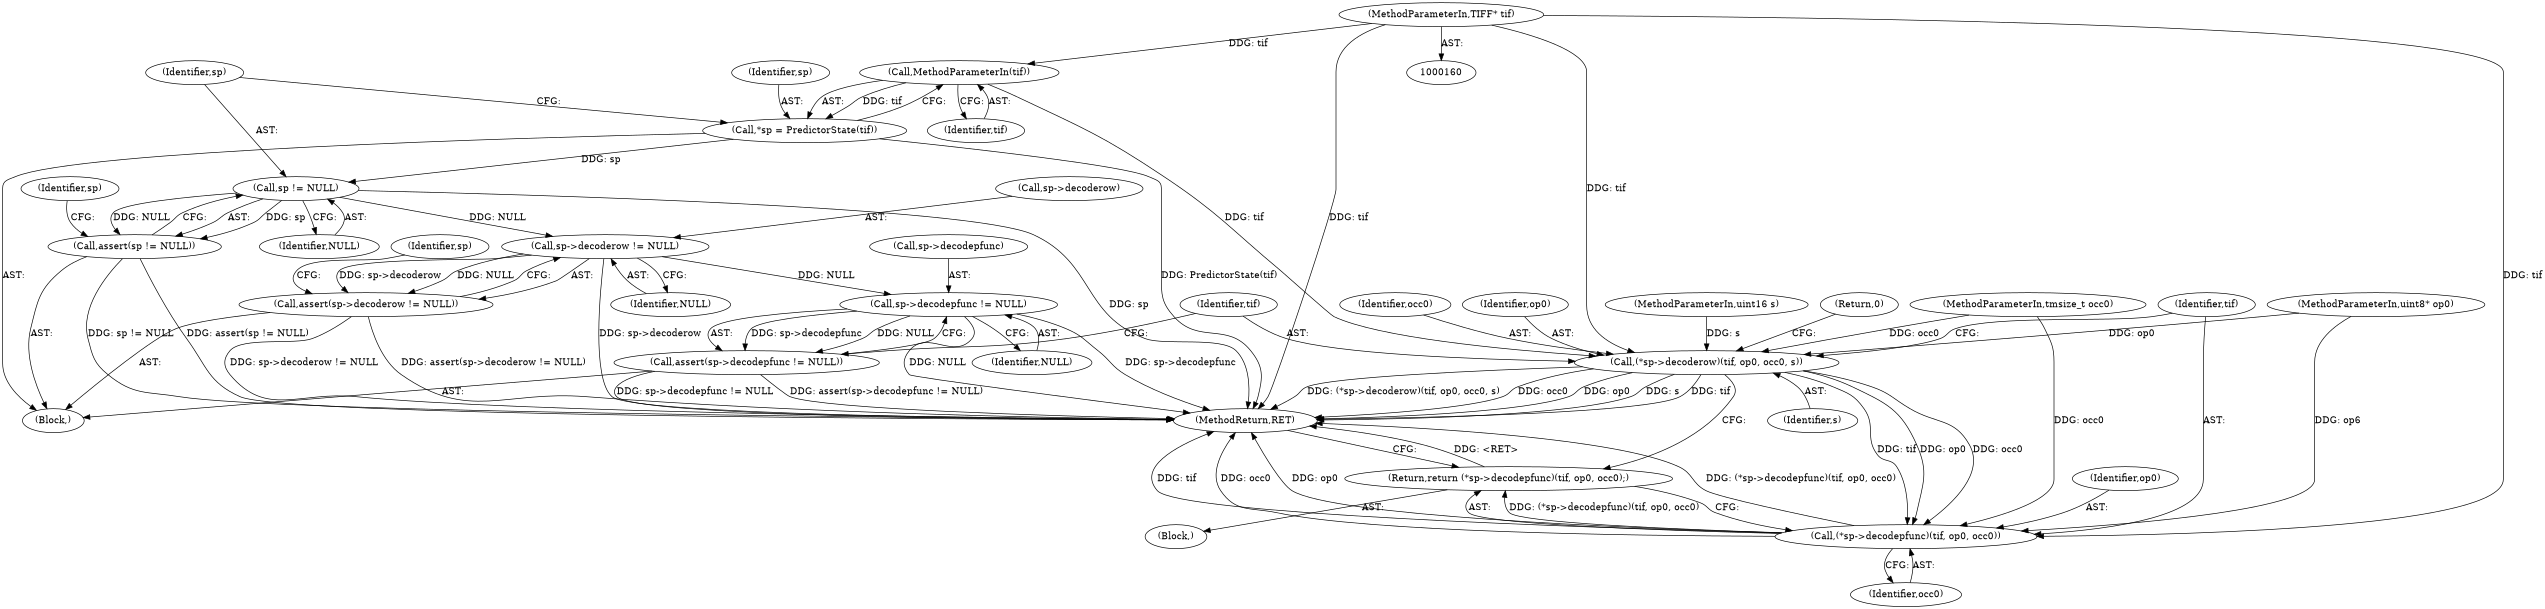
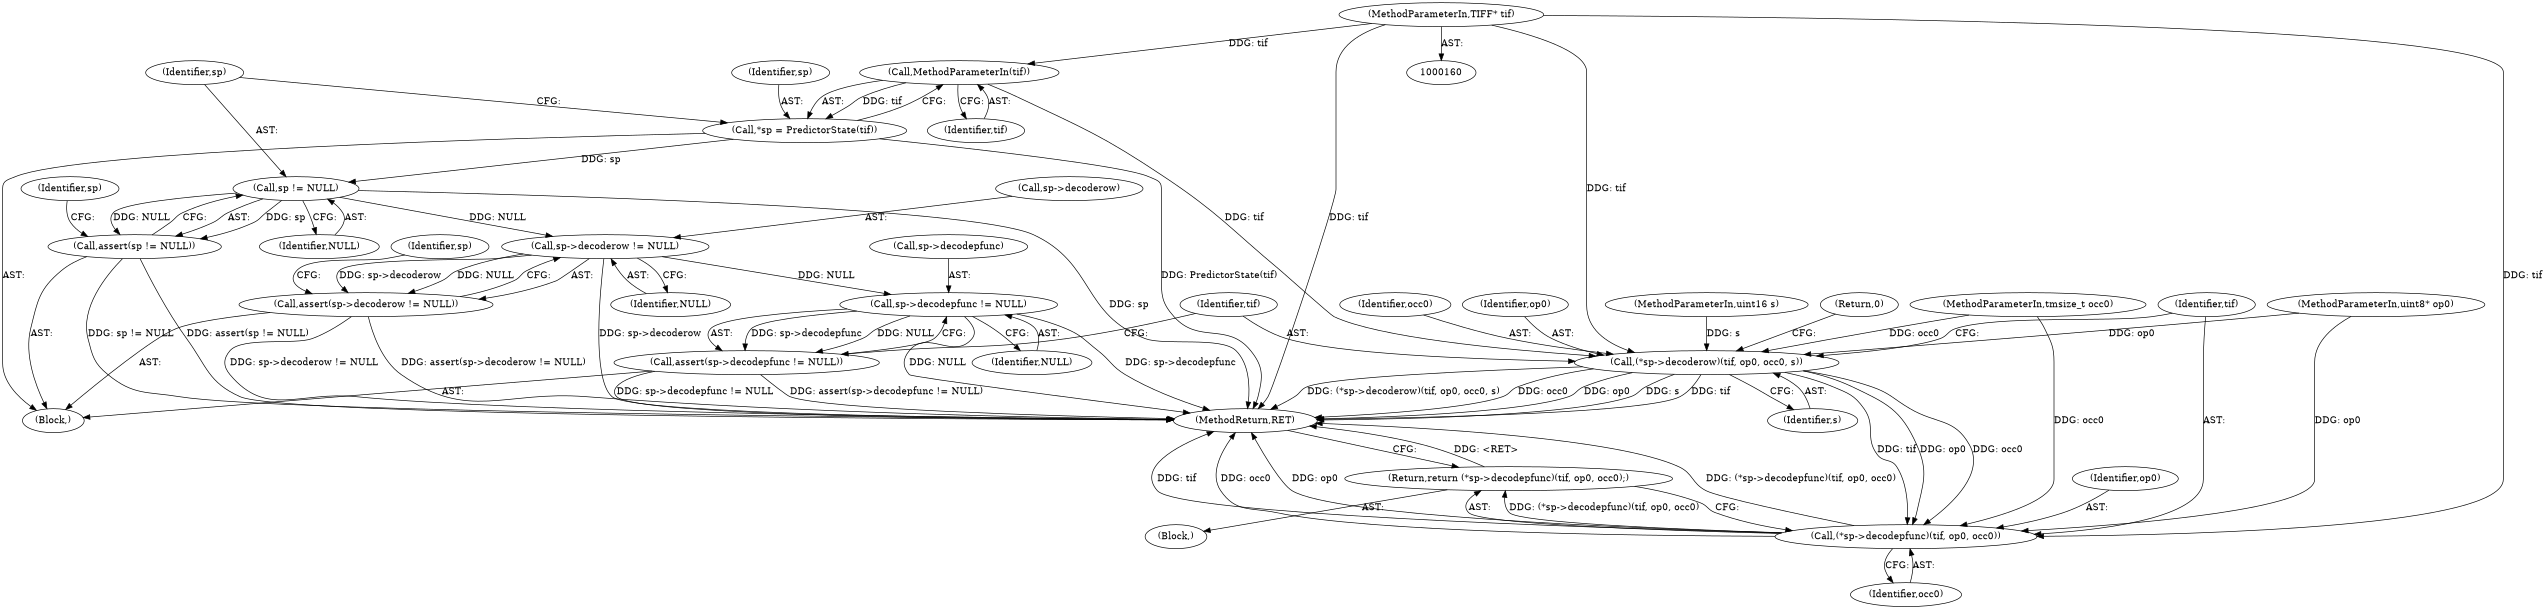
(2338, 421) -> (2338, 421)
(1690, 436) -> (1759, 390)
